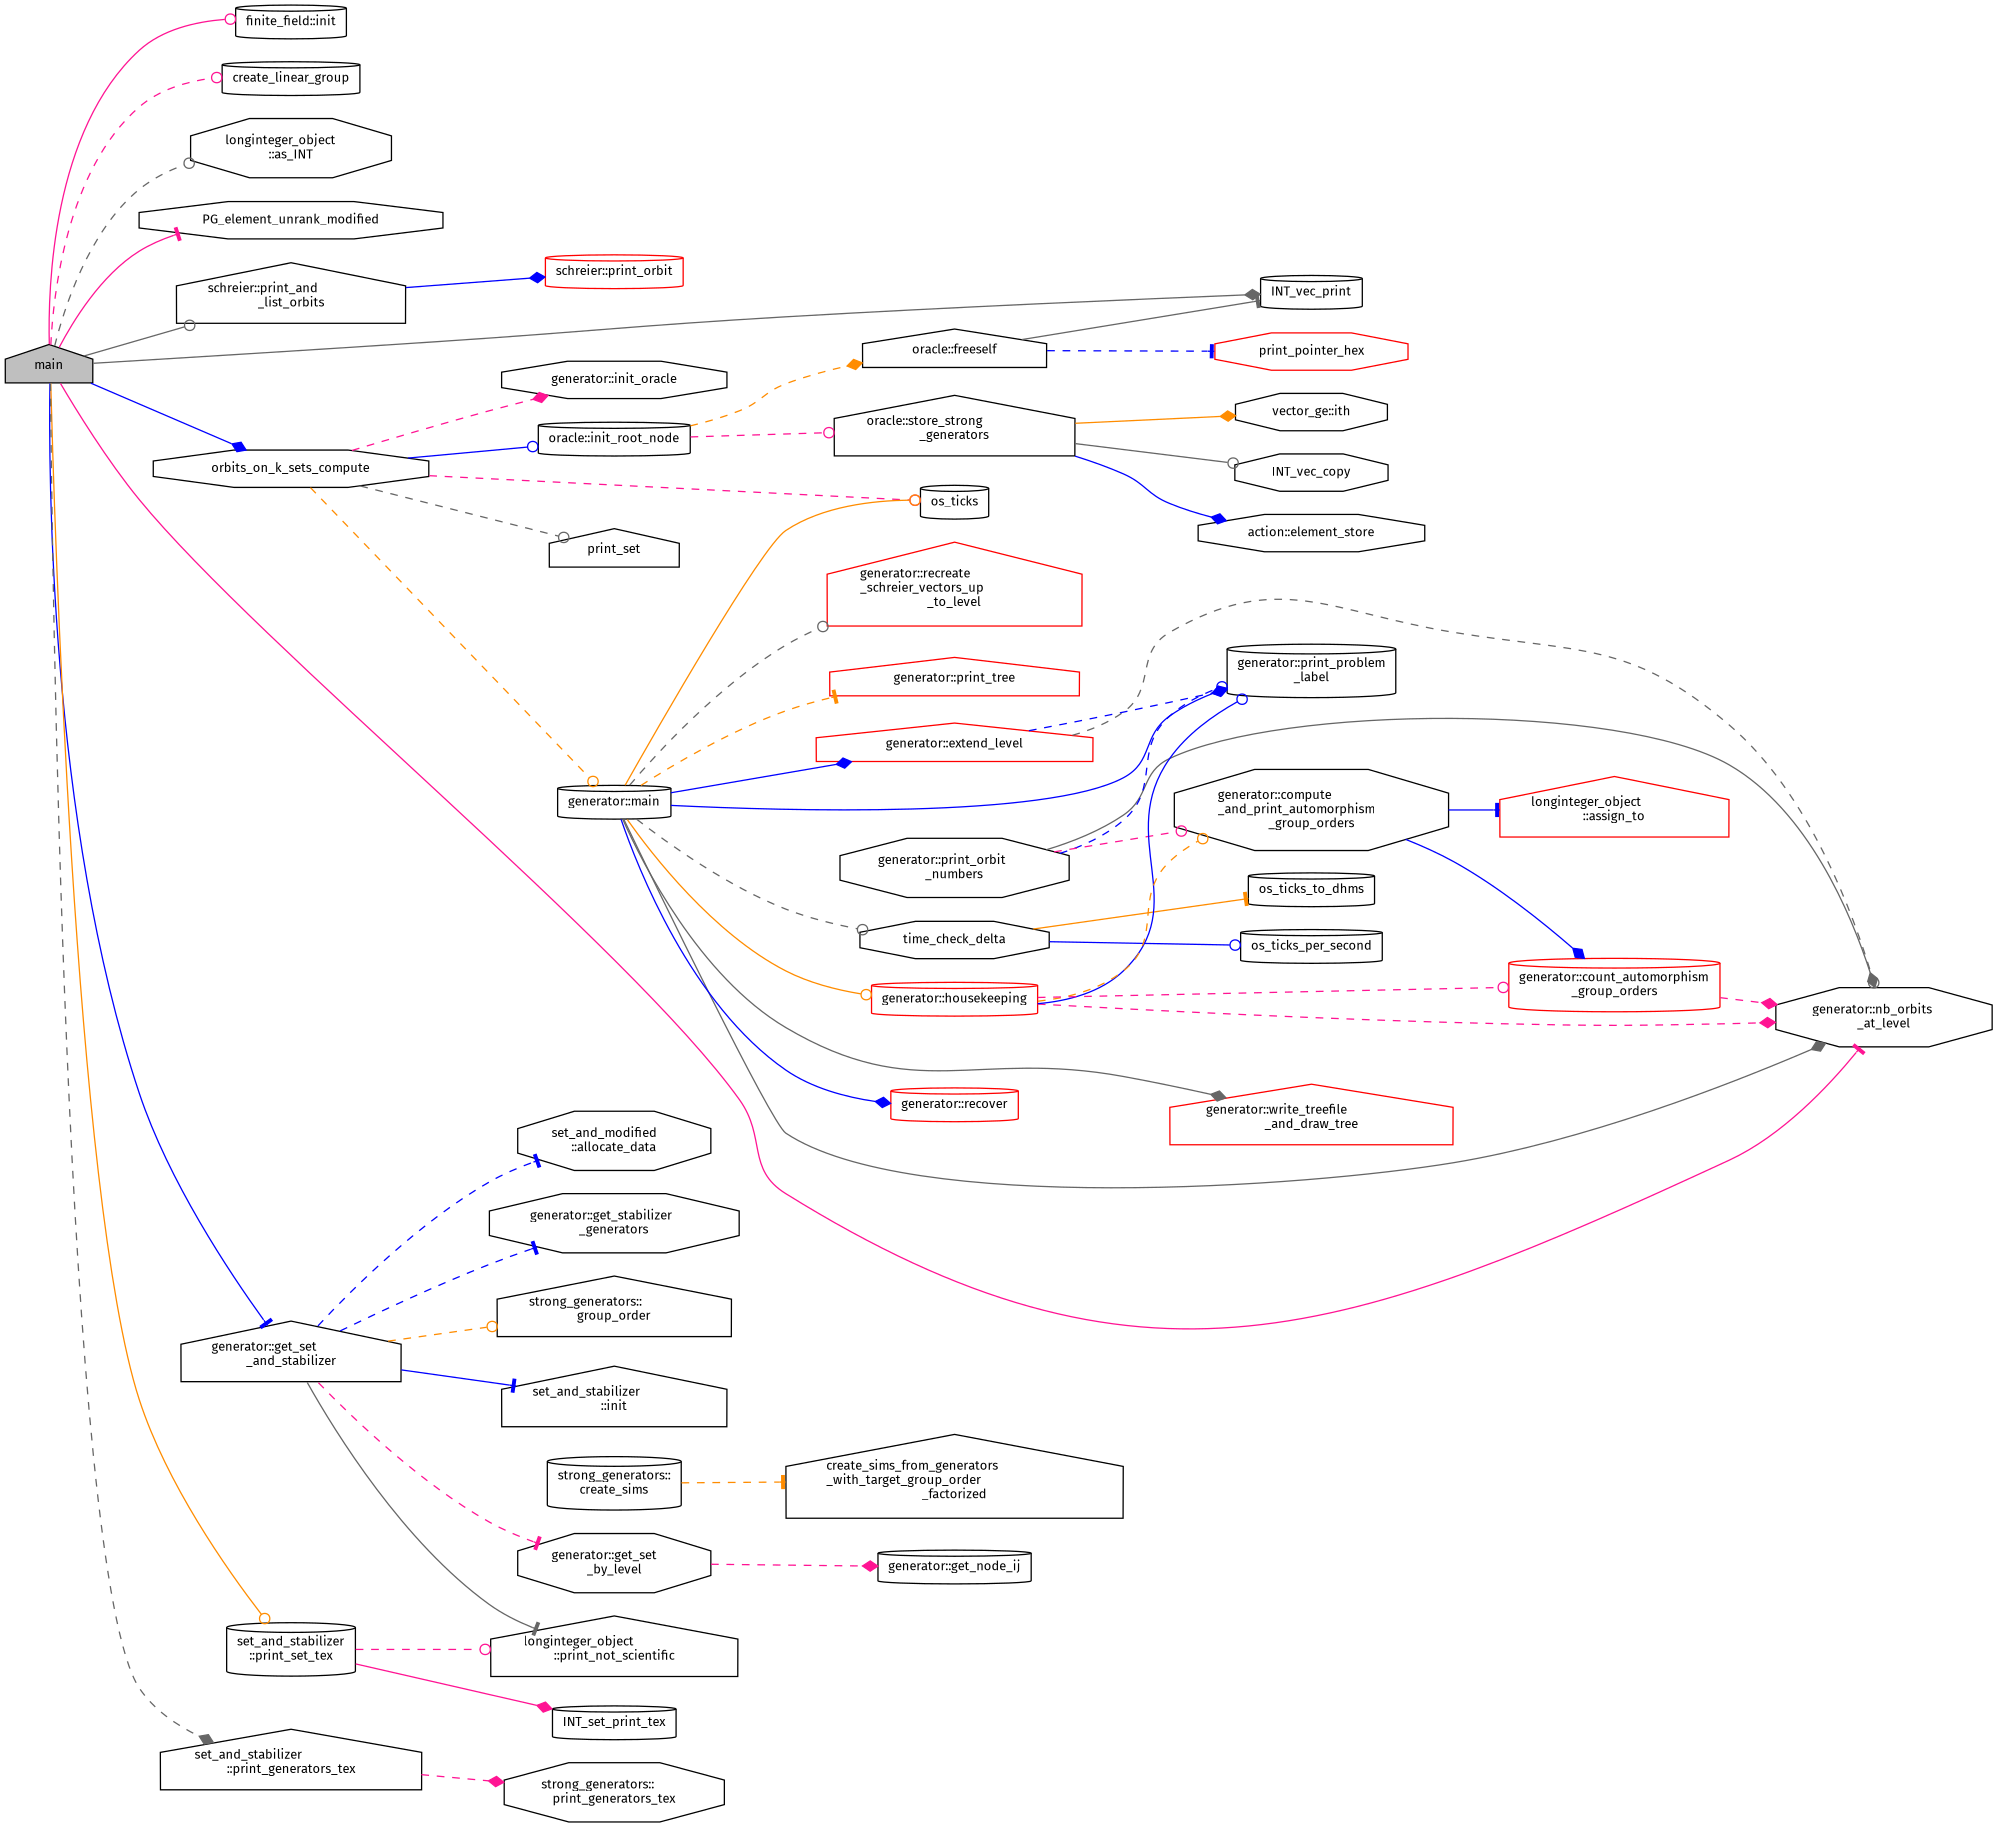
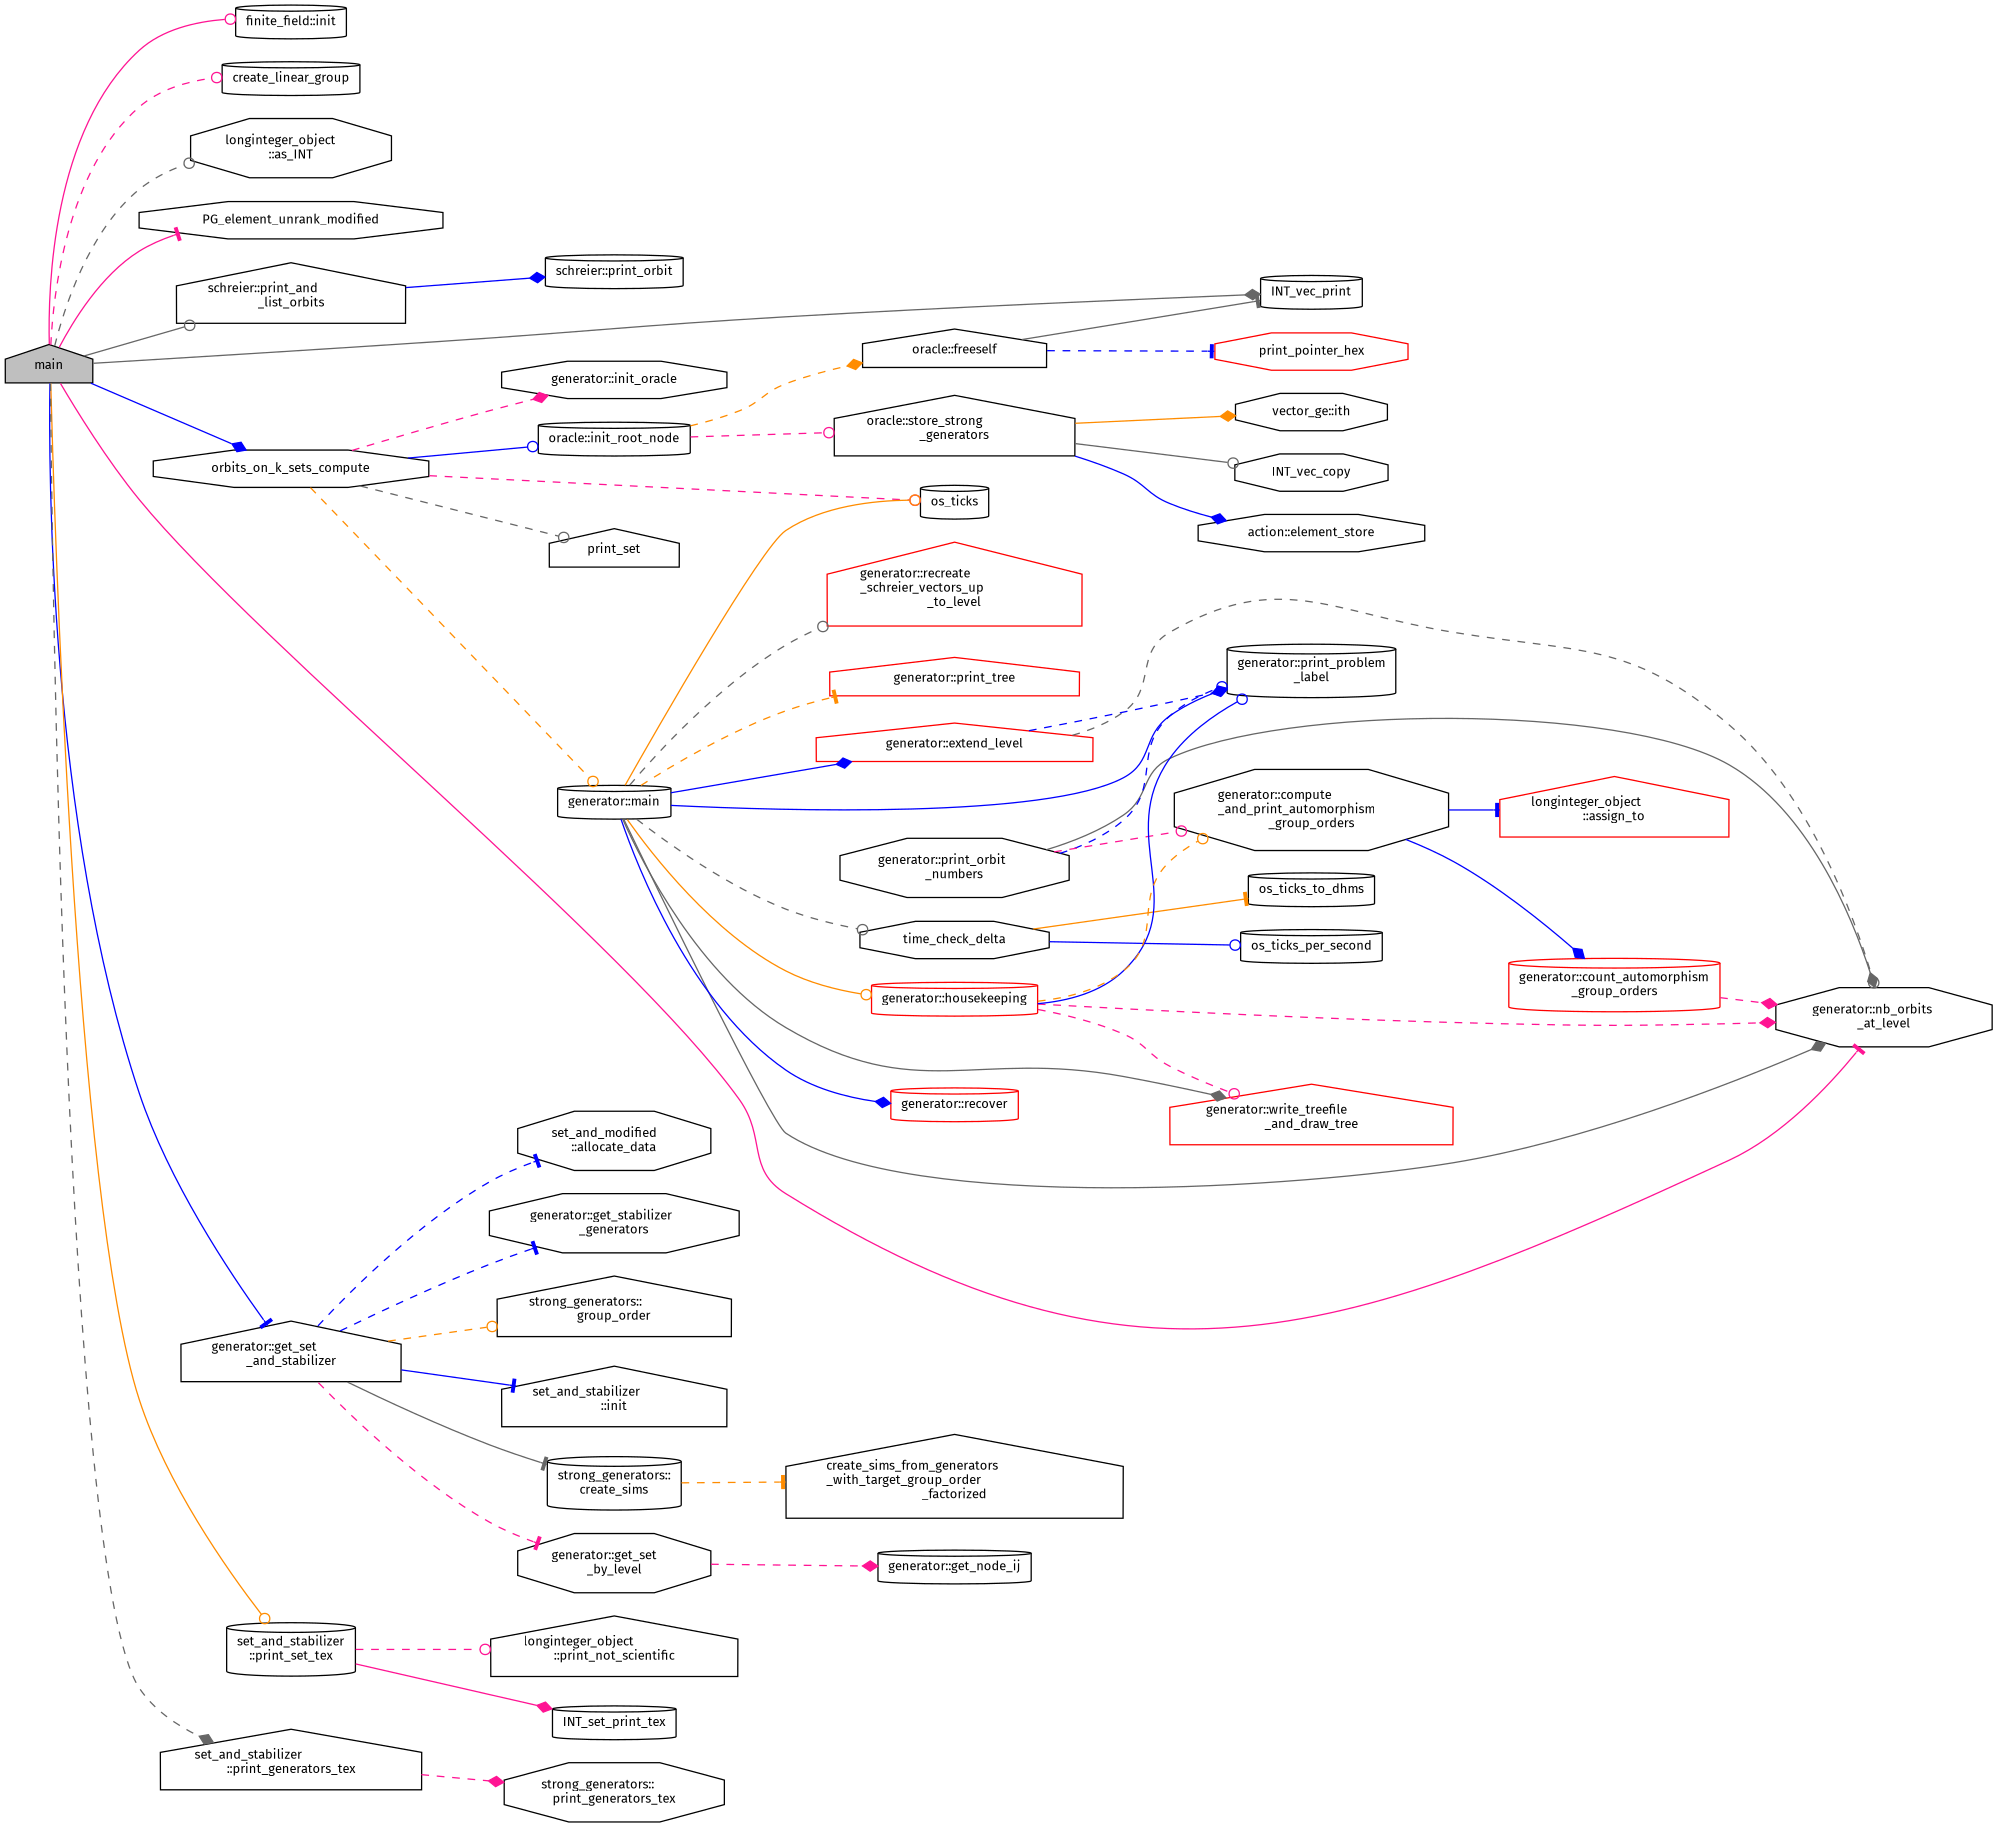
(614, 272) -> (614, 272)
(1268, 993) -> (1138, 1042)
(403, 1522) -> (443, 1426)
